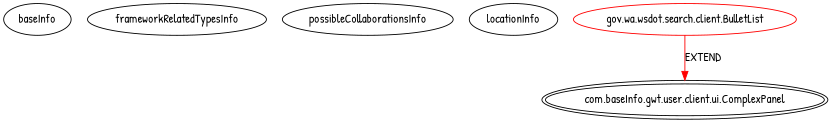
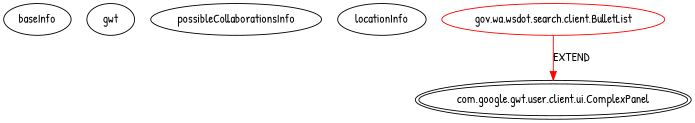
(177, 19) -> (111, 19)
(685, 100) -> (553, 100)
